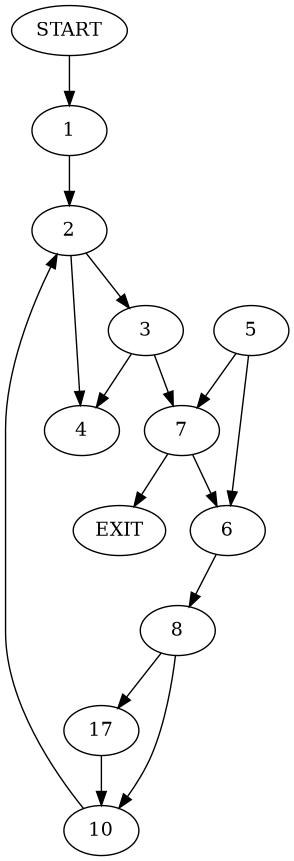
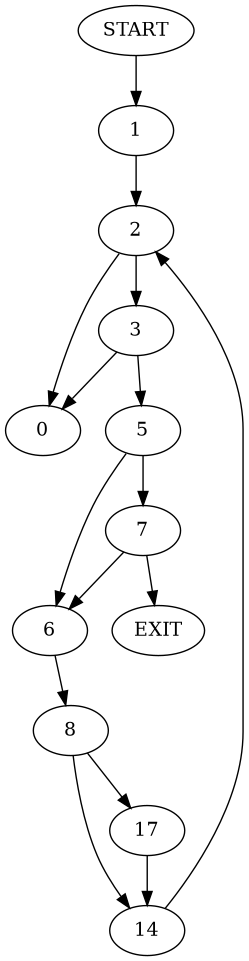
(161, 374) -> (139, 374)
(82, 431) -> (43, 431)
(101, 831) -> (147, 931)
